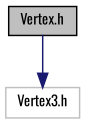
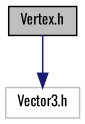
(43, 103) -> (43, 103)
